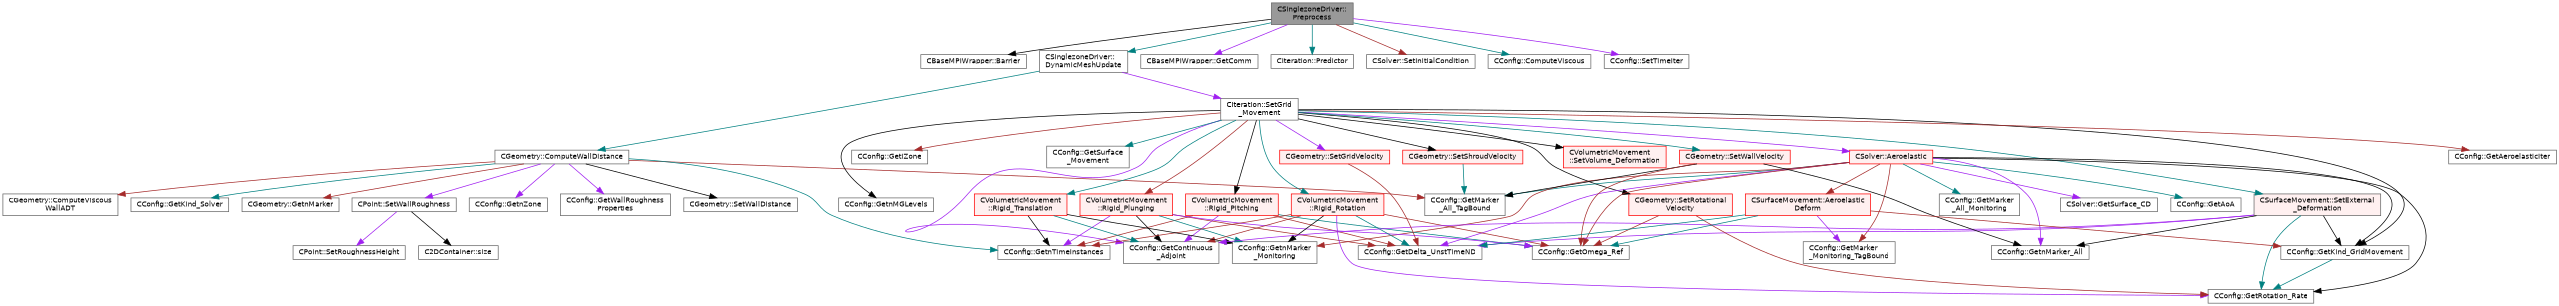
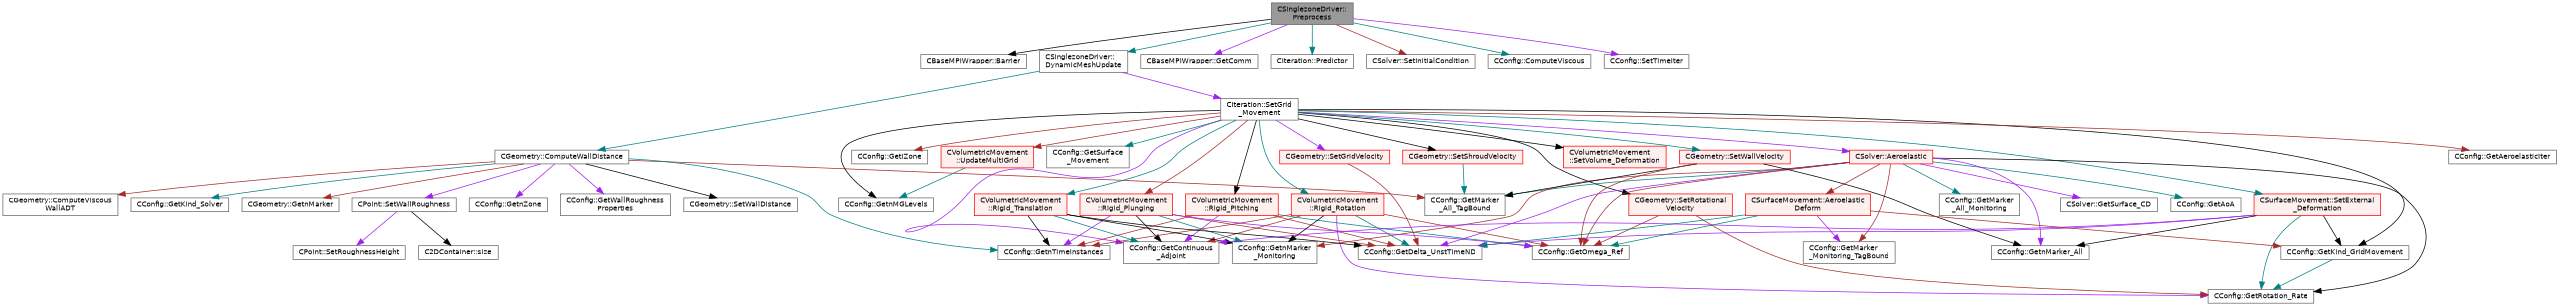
none -> (987, 157)
(2193, 164) -> none
(2317, 205) -> (2317, 205)
none -> (1174, 228)
